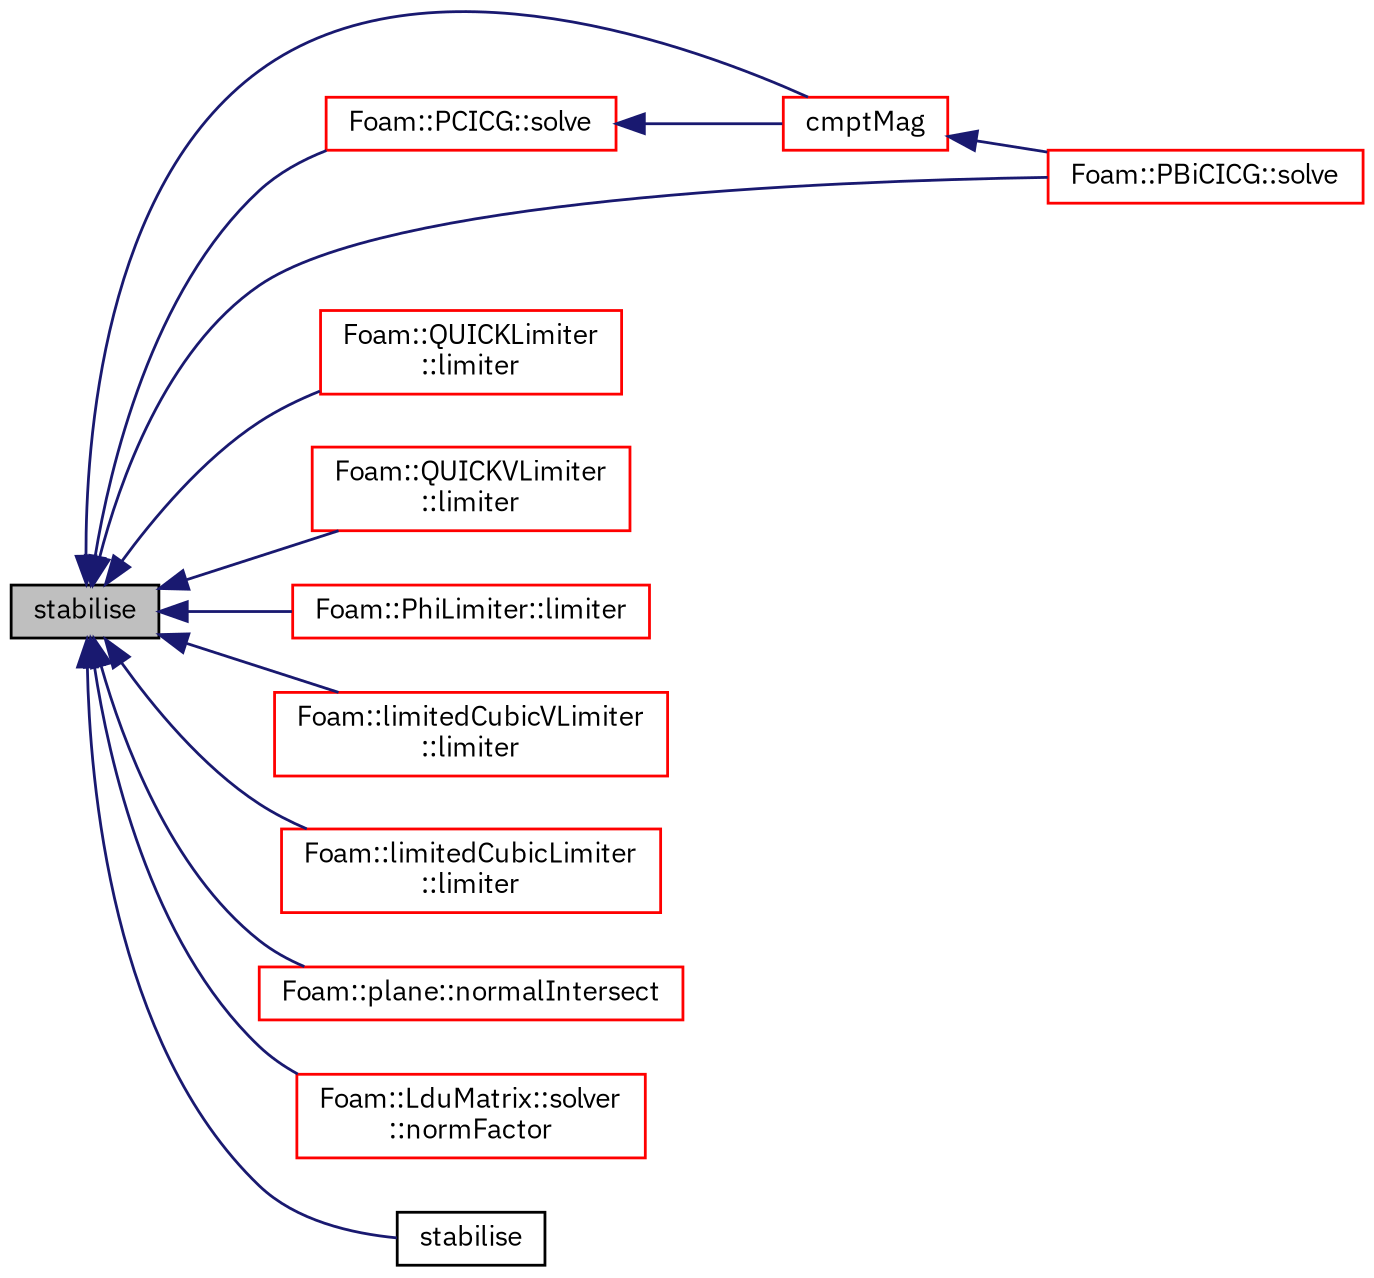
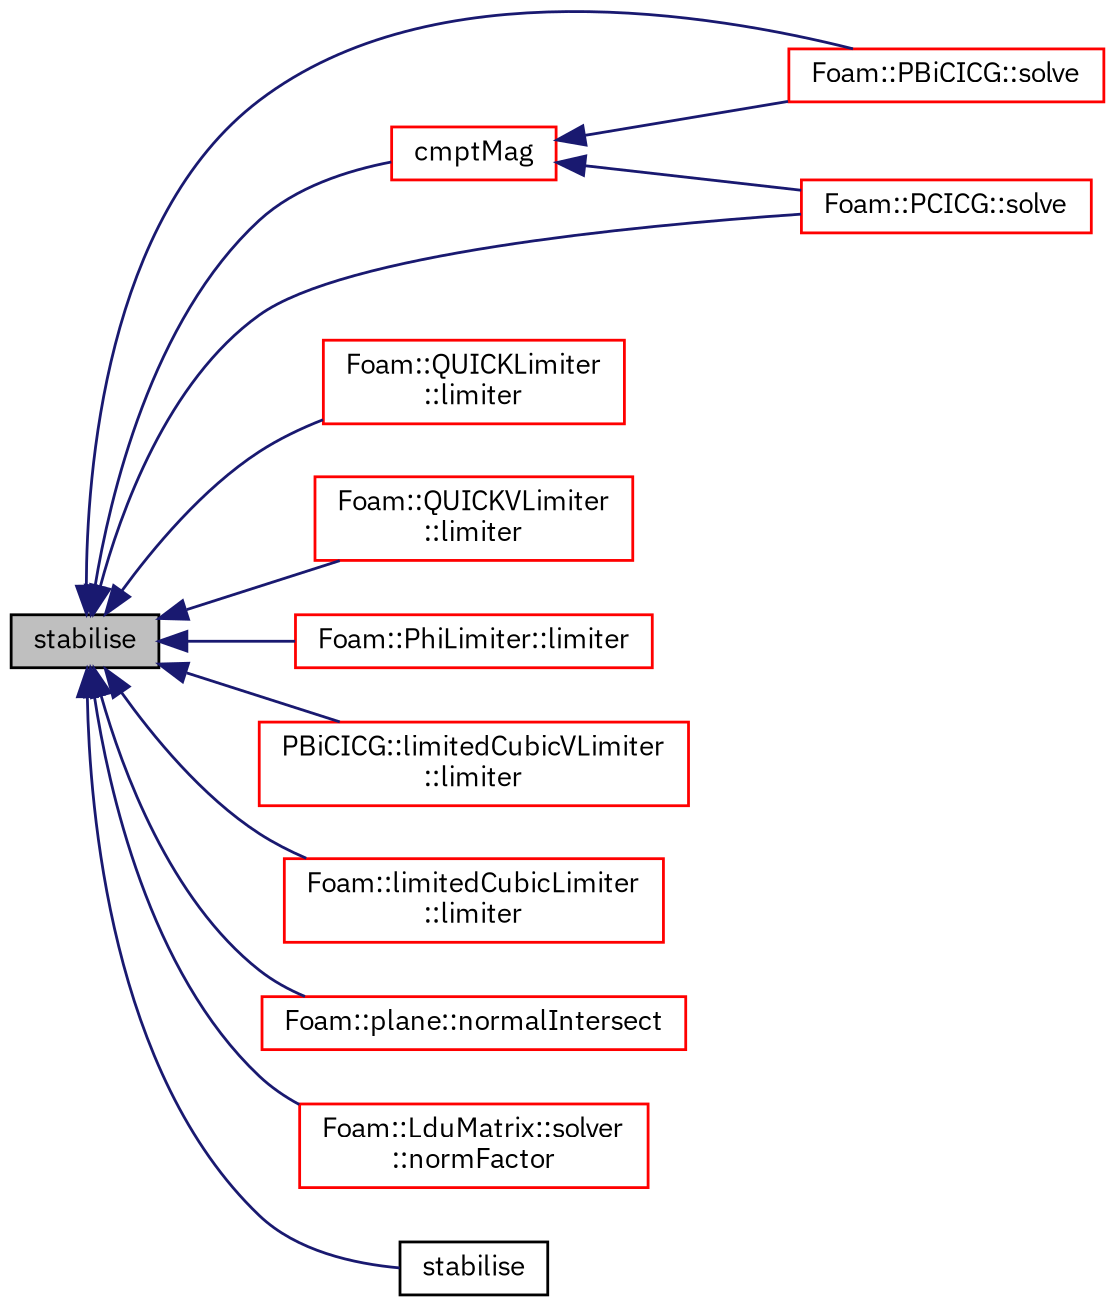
(713, 124) -> (693, 178)
(471, 734) -> (474, 764)
